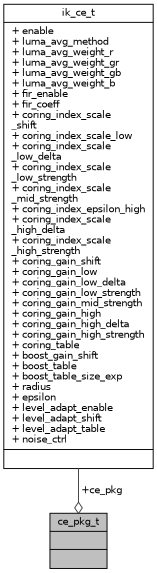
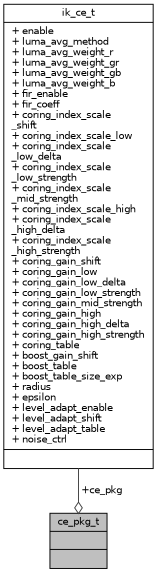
(78, 209) -> (74, 209)
